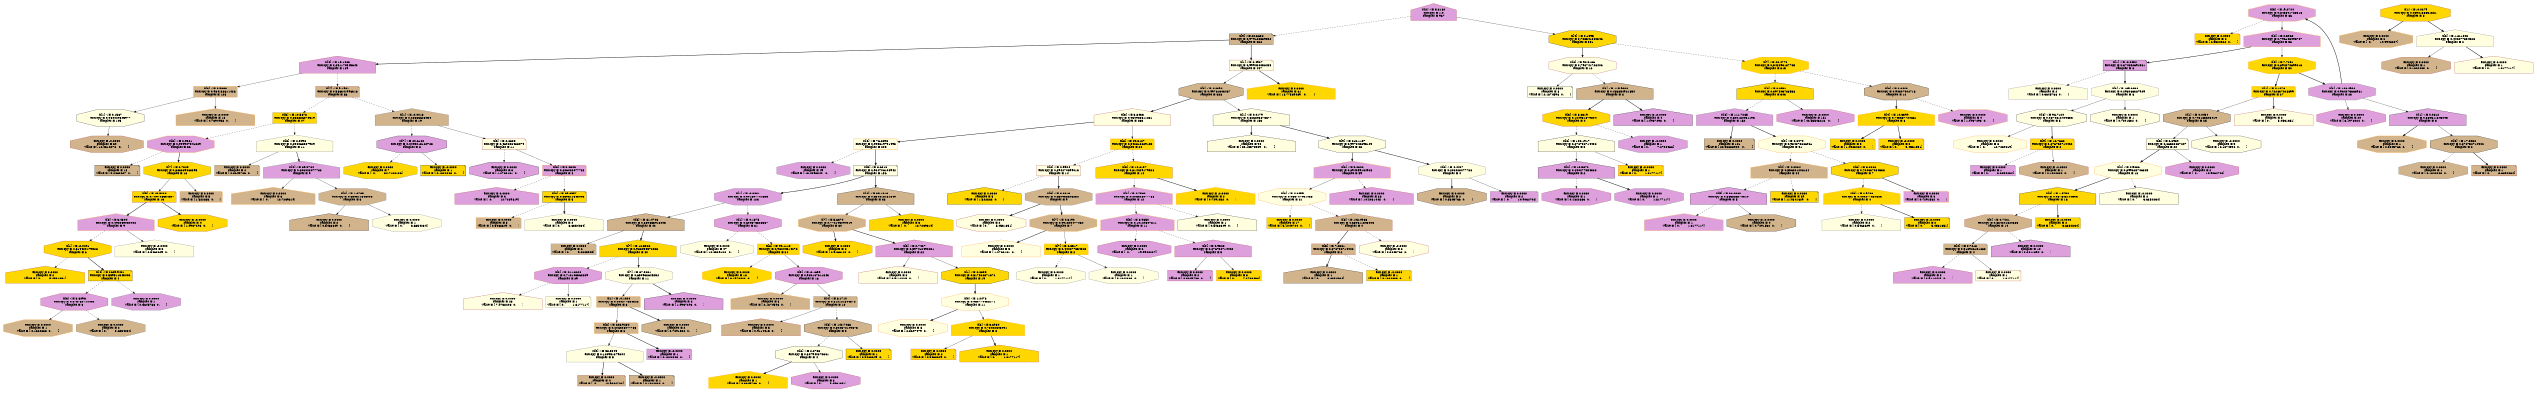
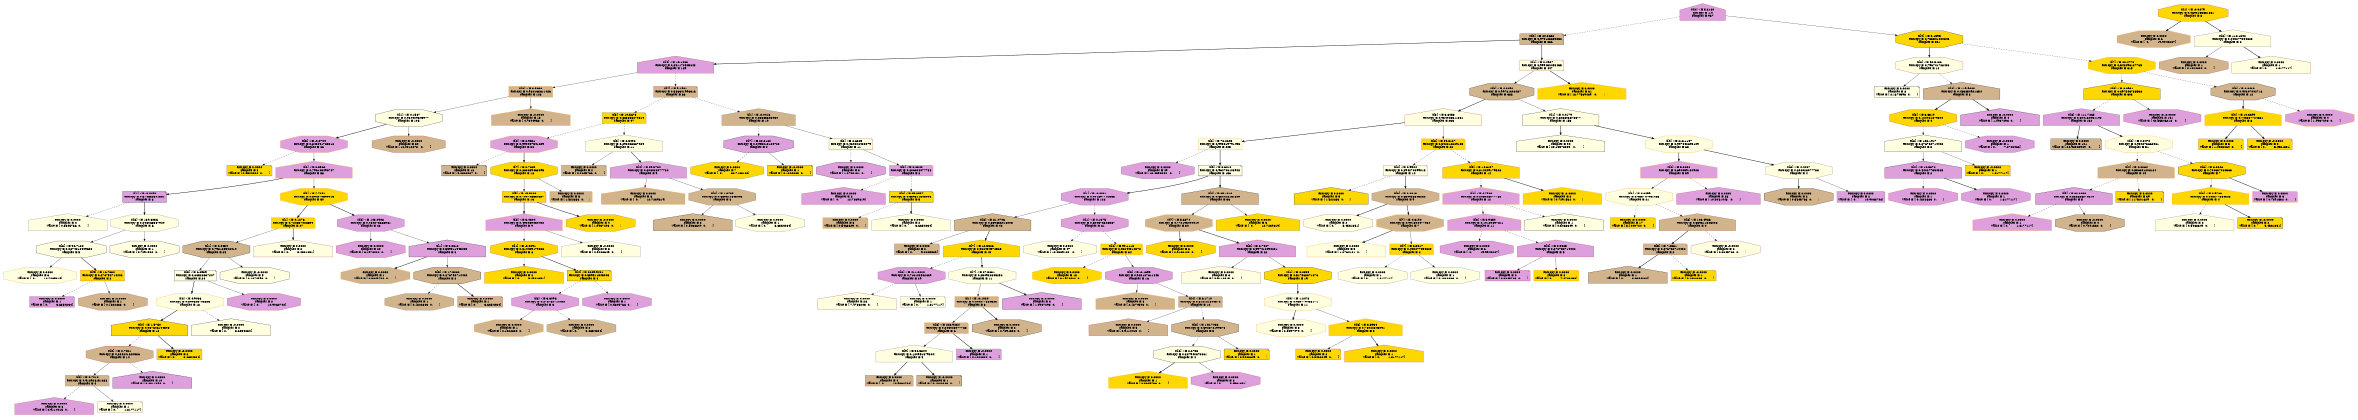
(2333, 47) -> (362, 131)
(1352, 144) -> (1679, 144)
